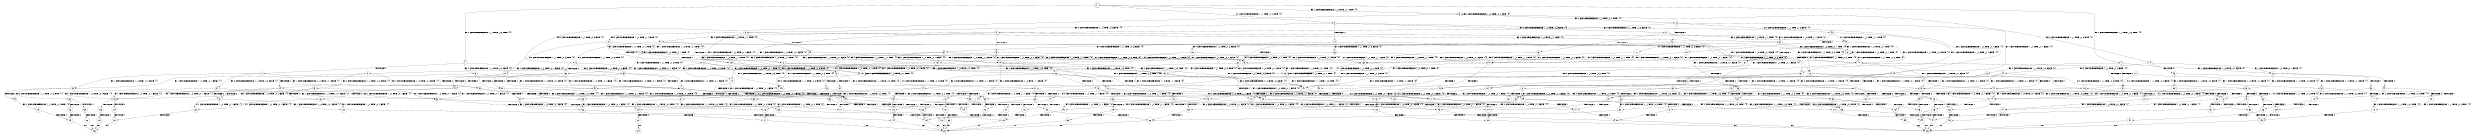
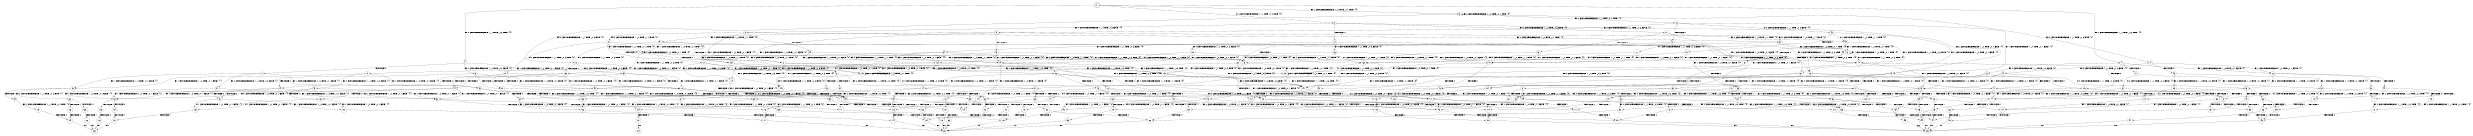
(2122, 75) -> (2128, 68)
(1943, 102) -> (1969, 102)
